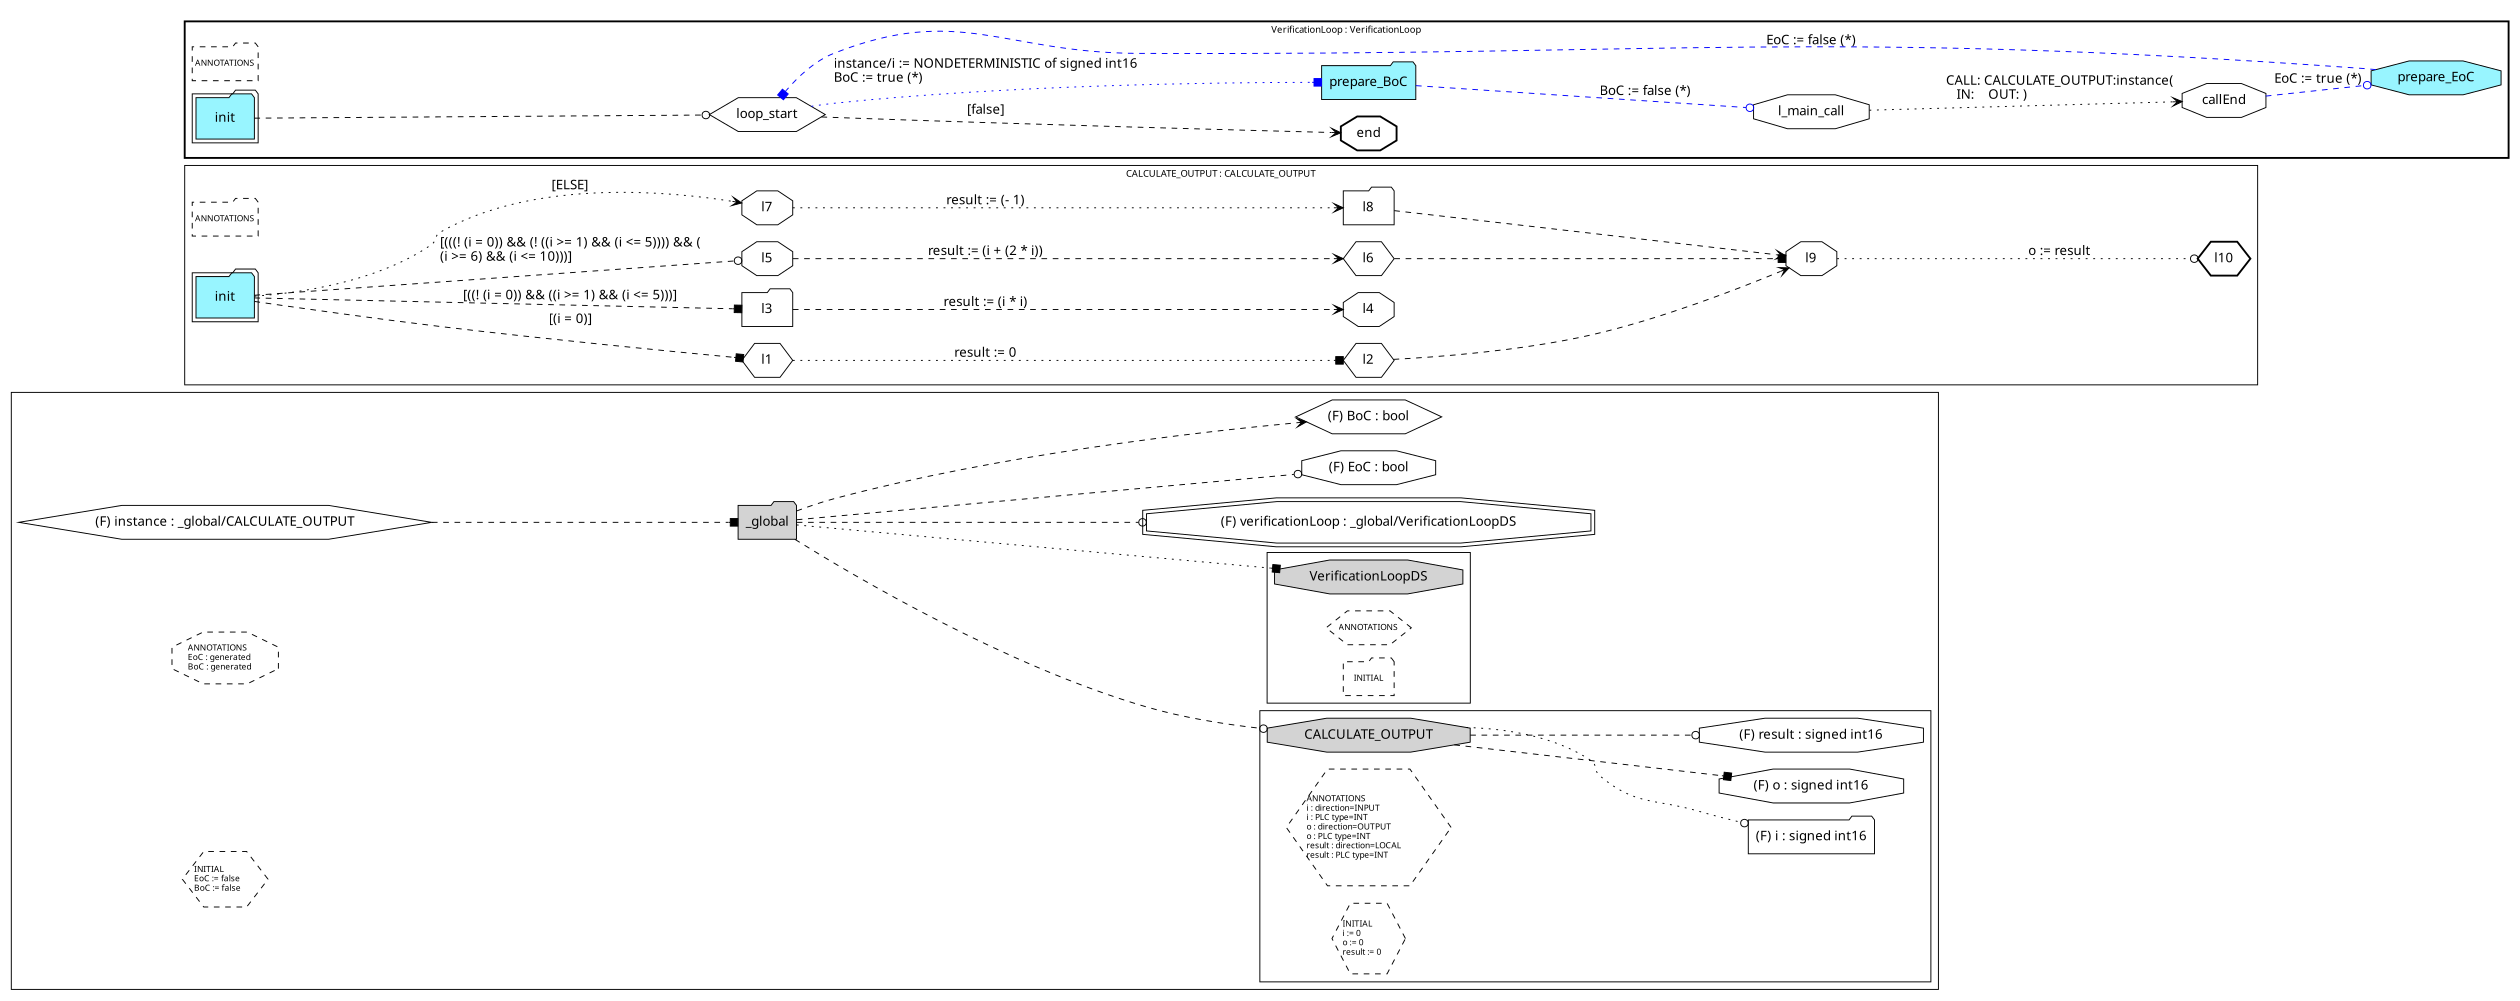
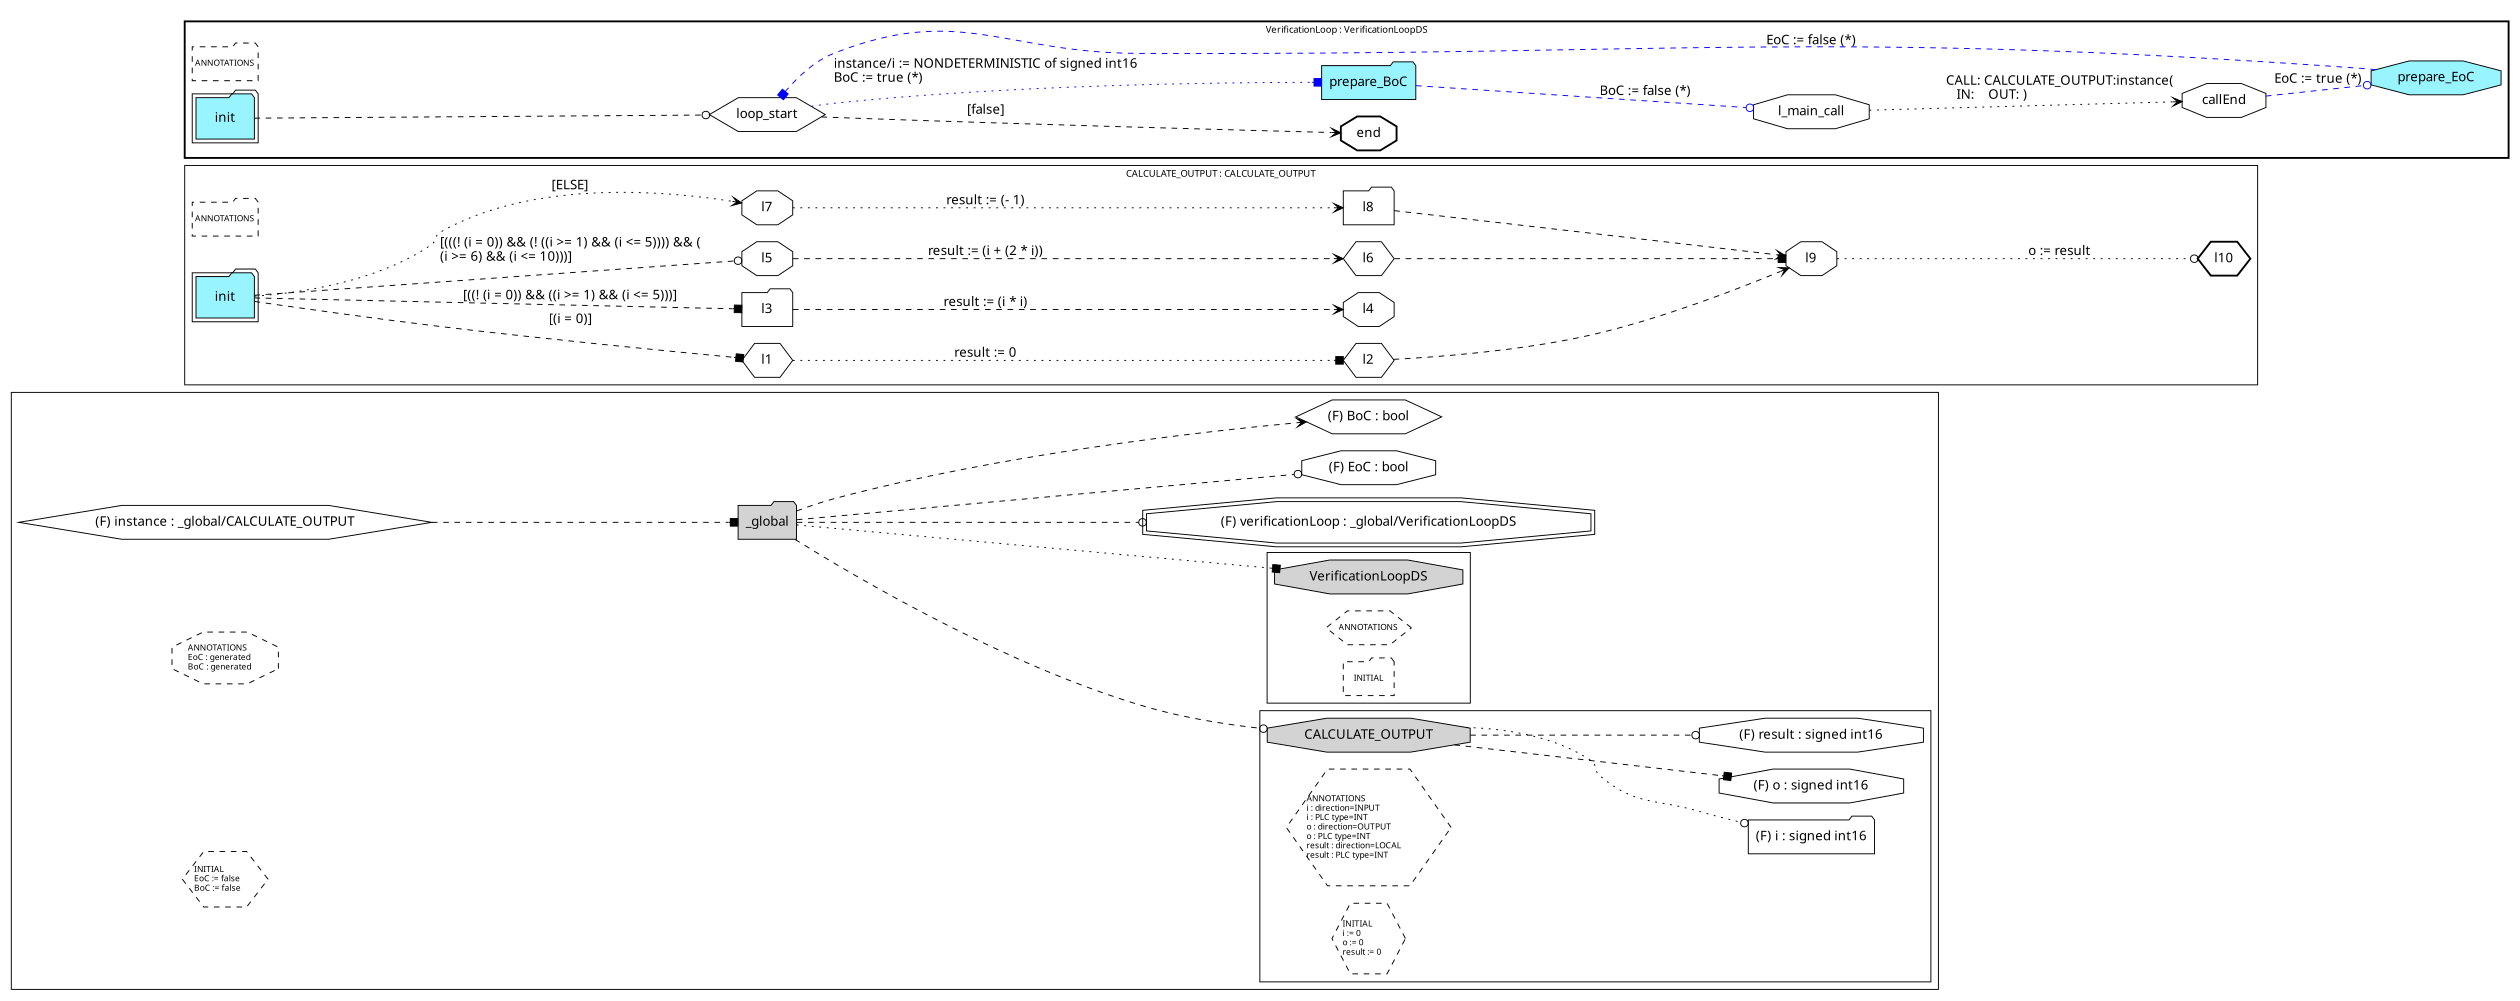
(1347, 30) -> (1347, 30)
